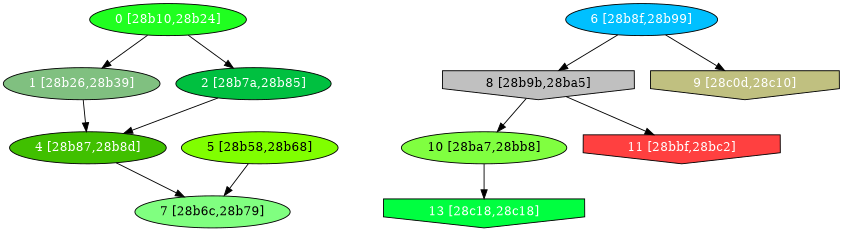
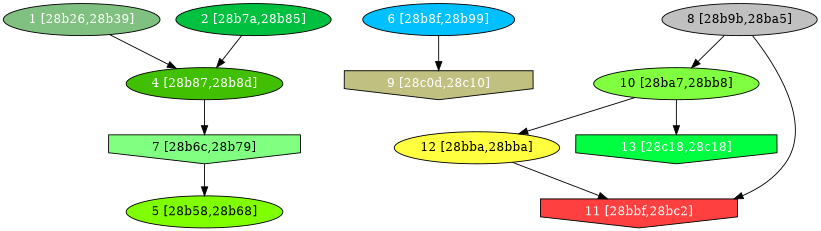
(168, 20) -> none
(592, 50) -> none
(538, 84) -> (740, 20)
none -> (477, 148)
(239, 176) -> (205, 175)
(213, 212) -> (205, 148)
